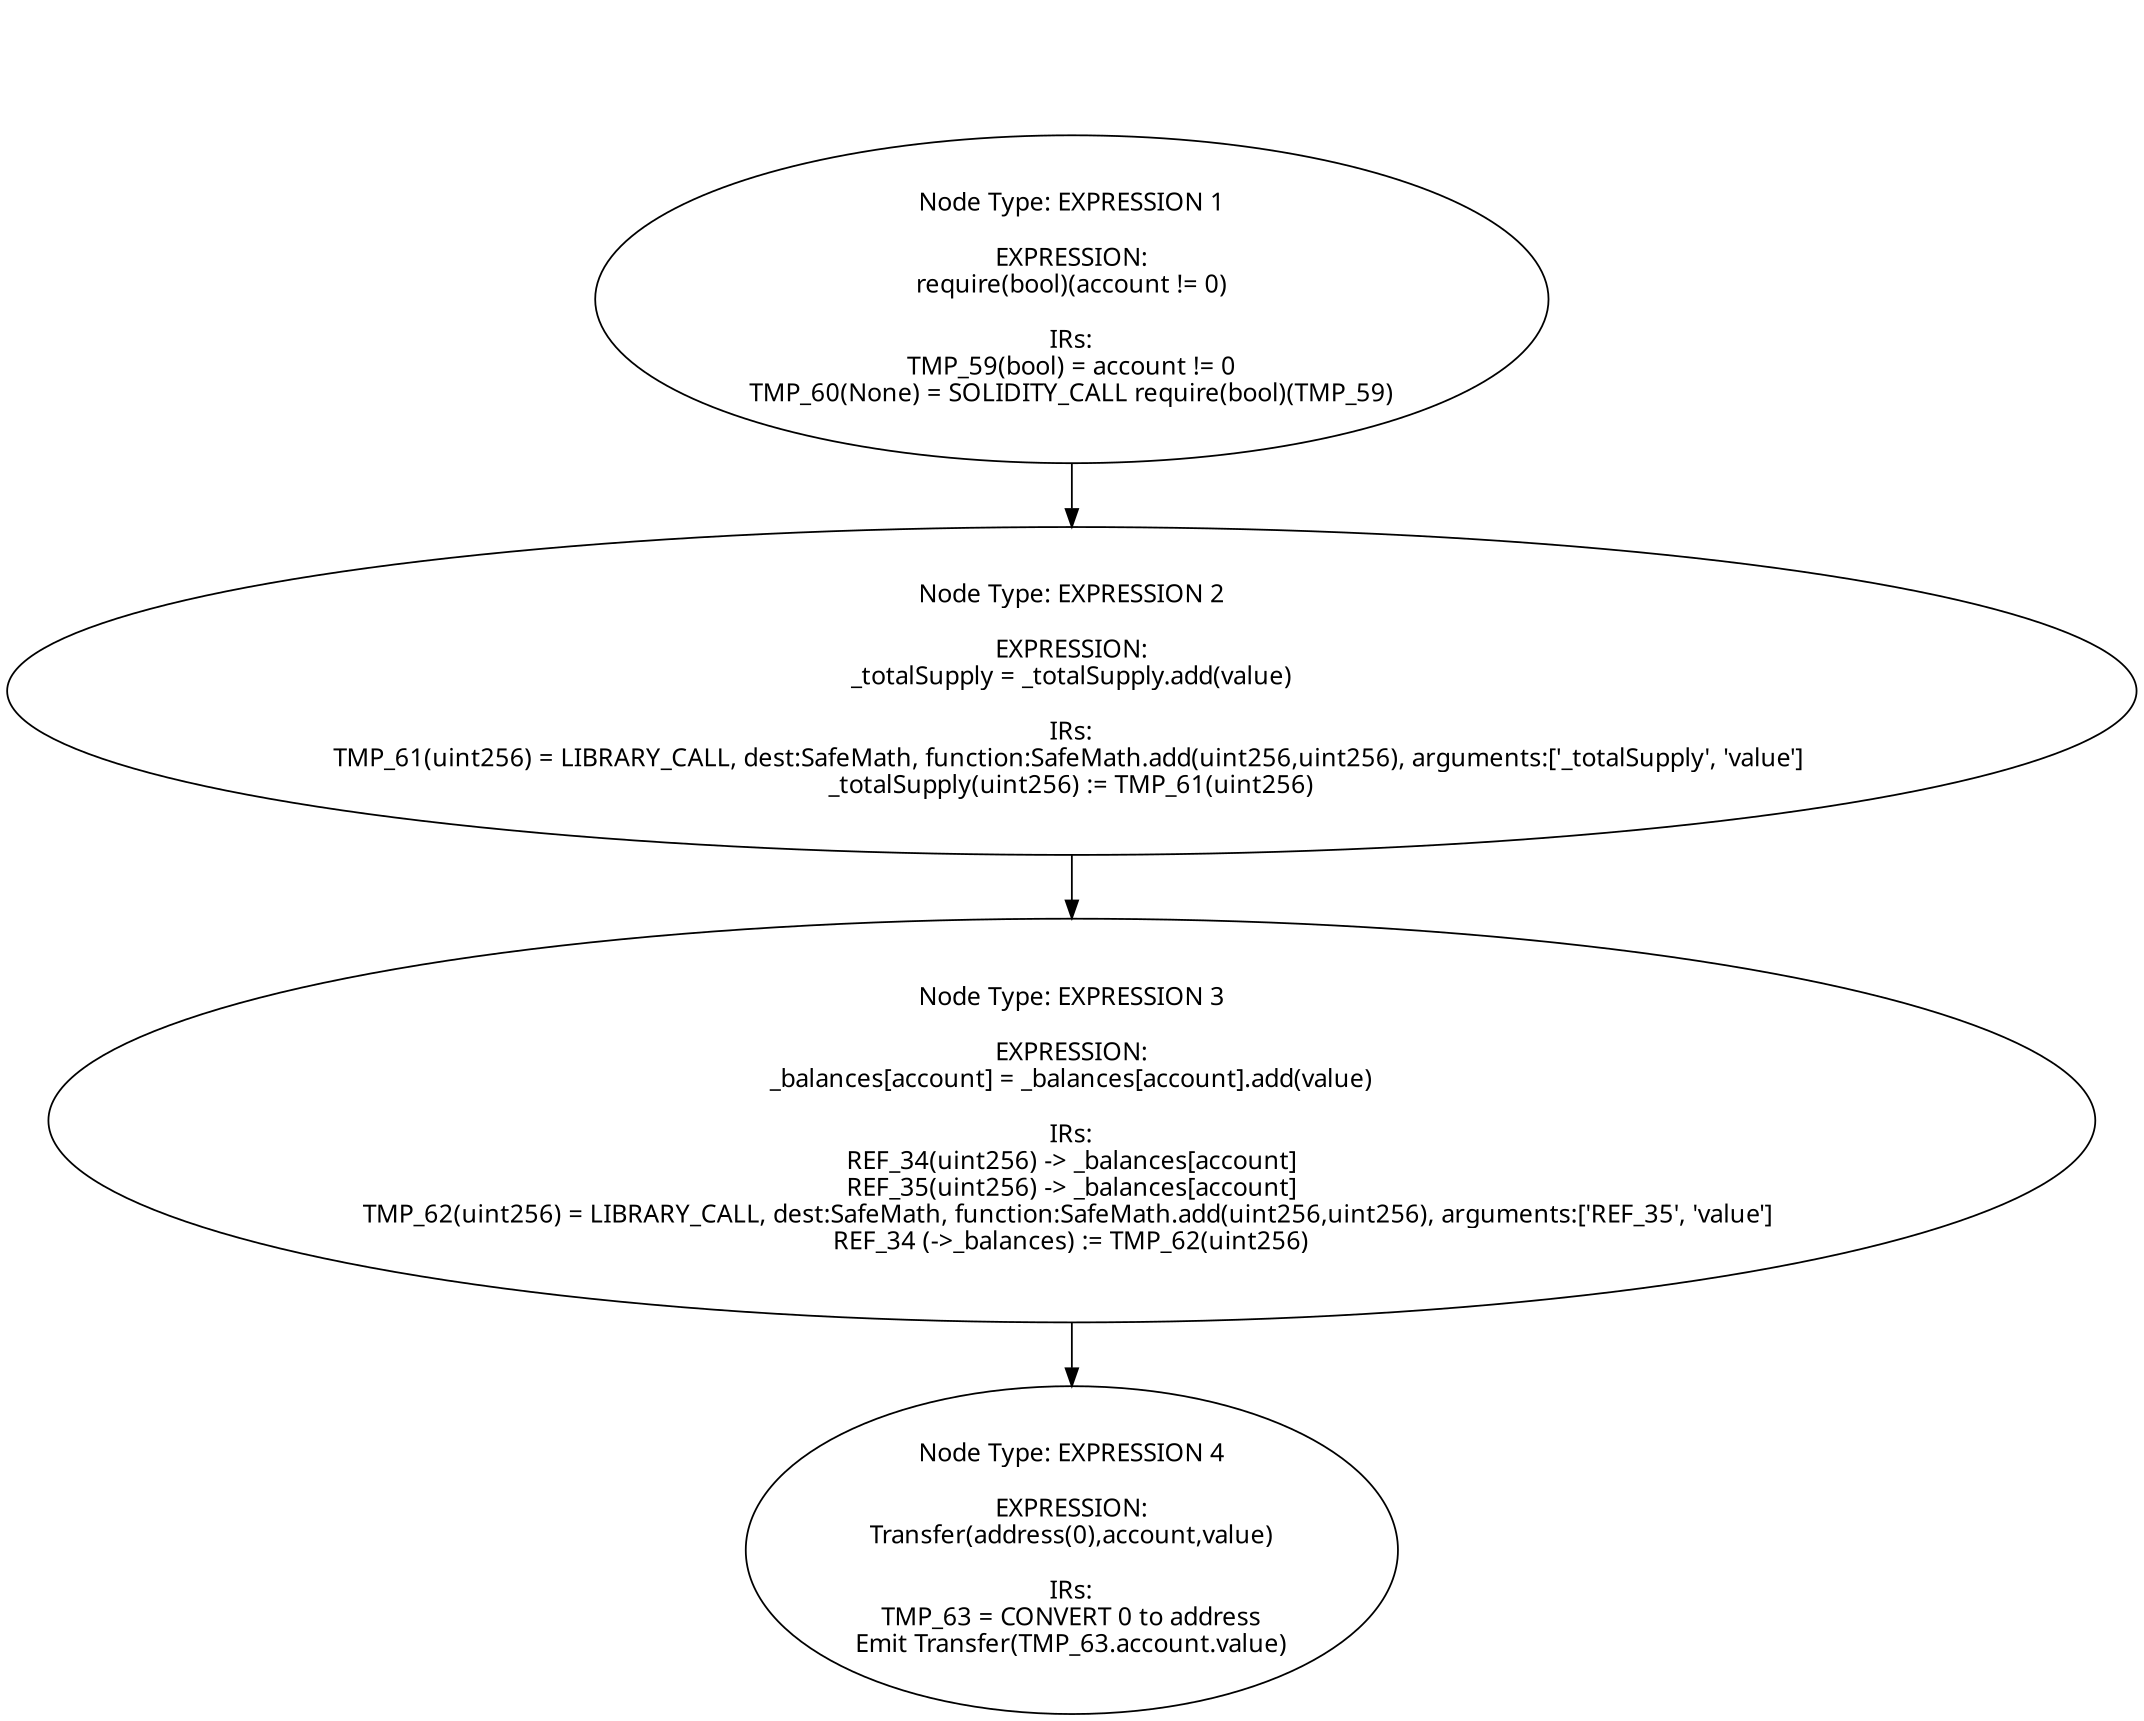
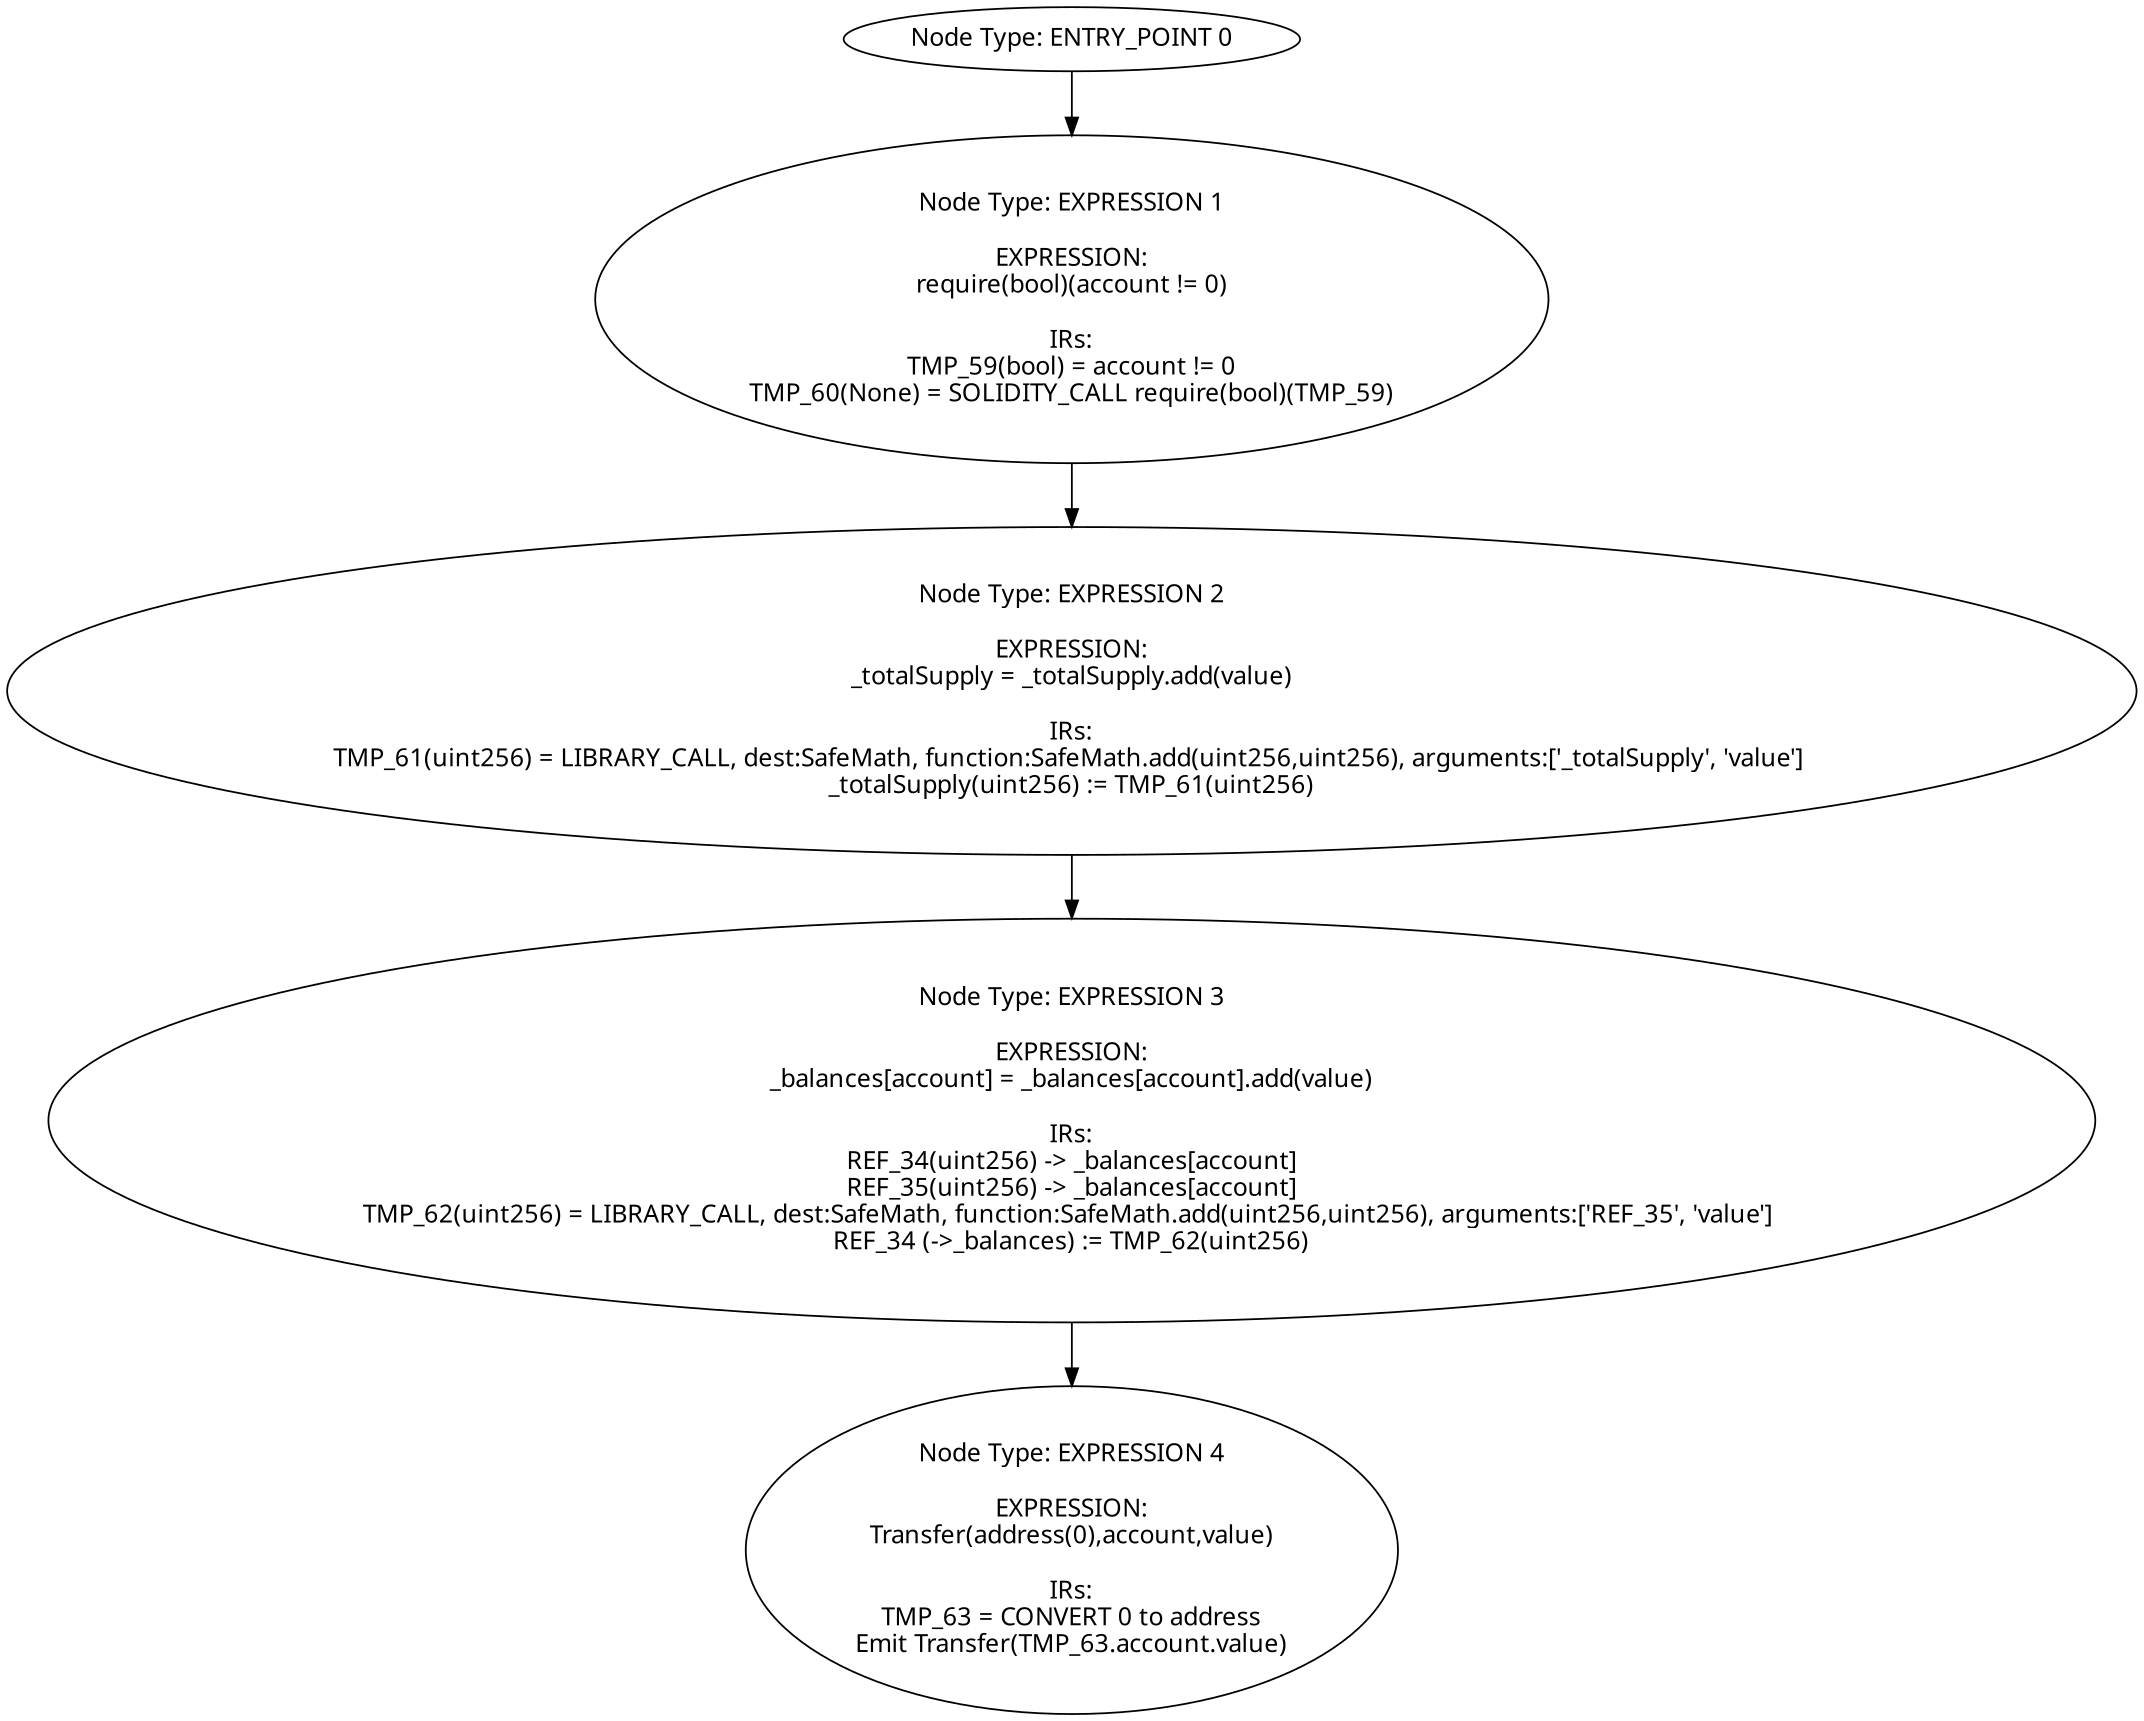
none -> (1072, 39)
